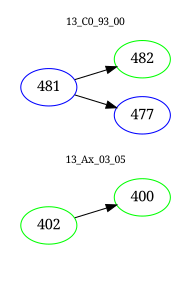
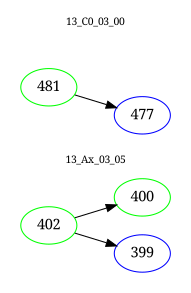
(96, 22) -> (96, 22)
(142, 59) -> none
(49, 87) -> (49, 87)
none -> (142, 253)
